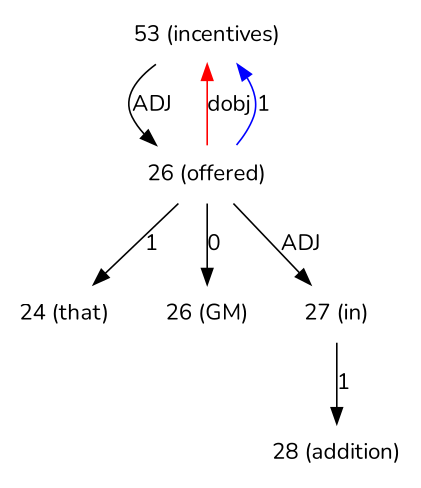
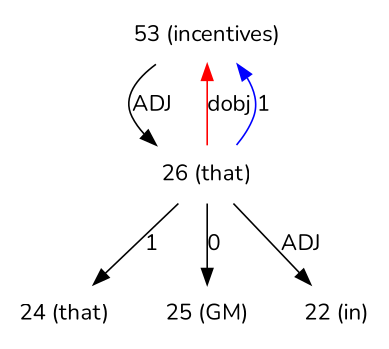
(207, 174) -> (207, 174)
(207, 314) -> (207, 314)
(337, 314) -> (337, 314)
(337, 453) -> none
